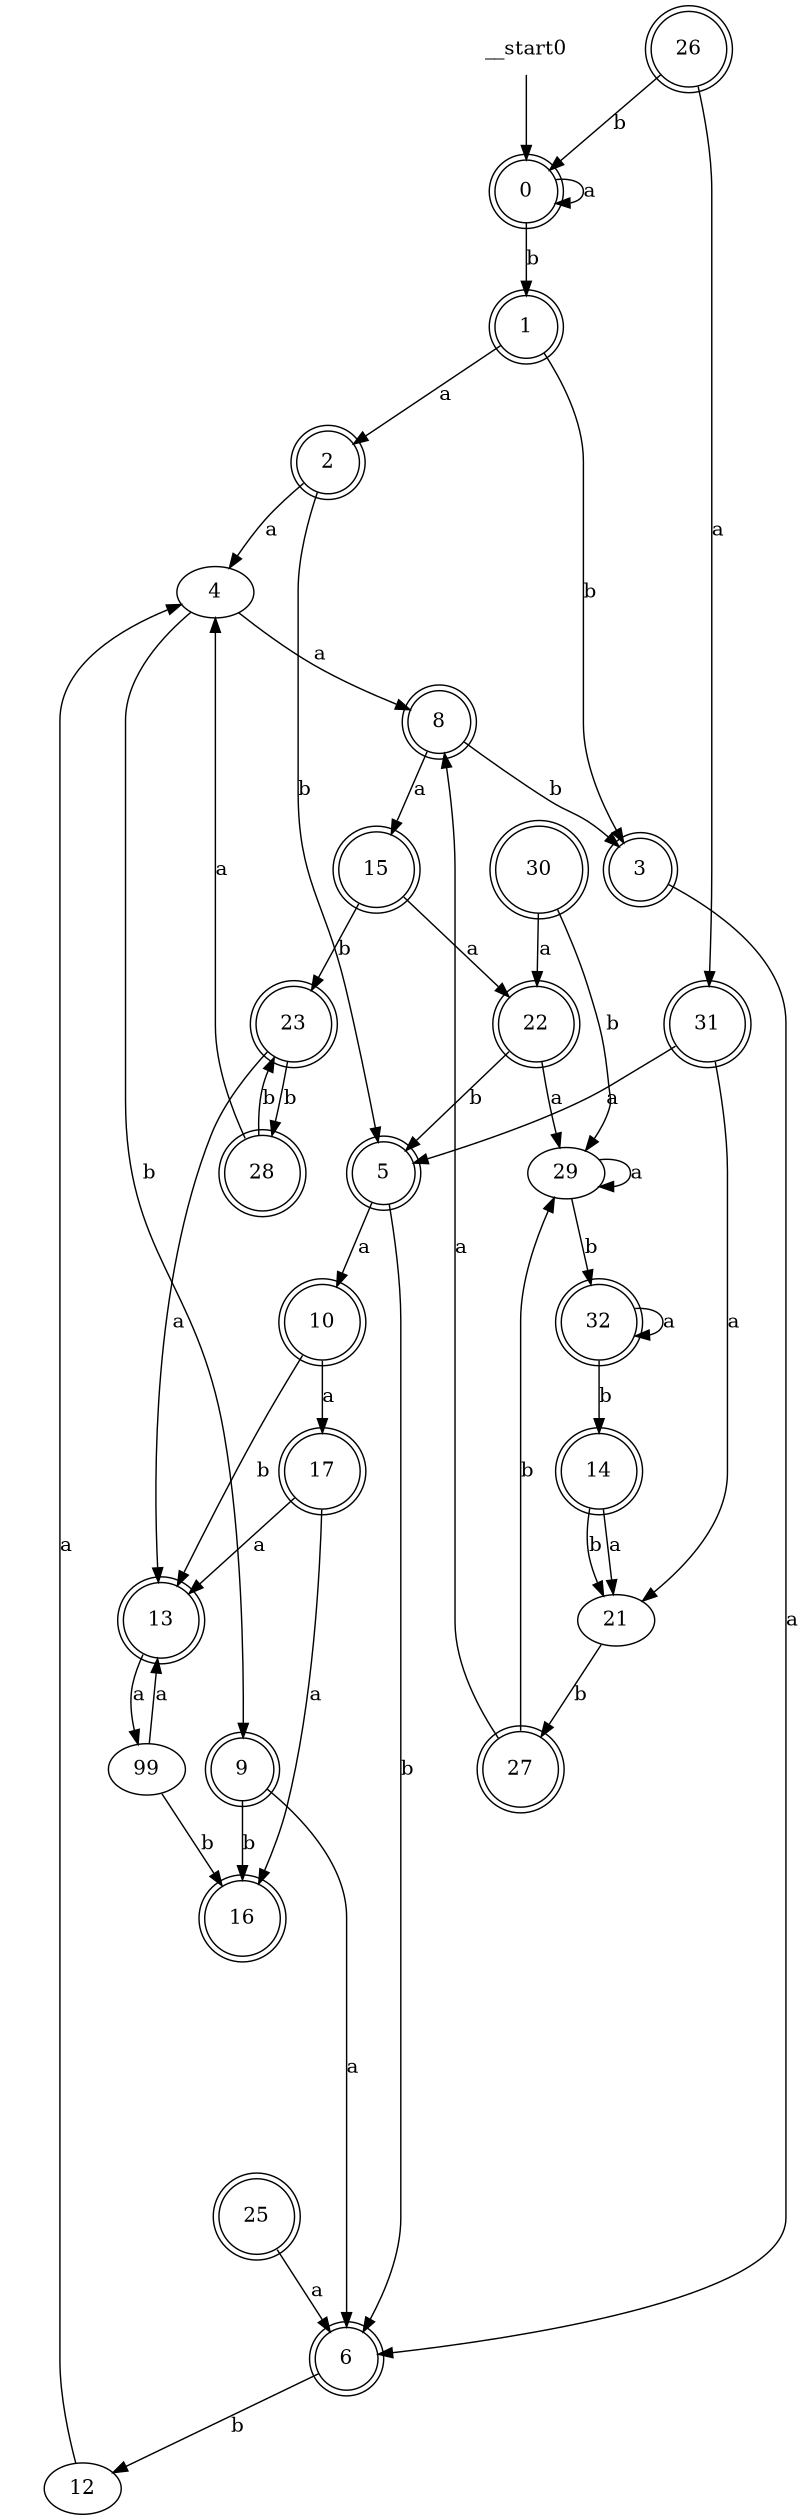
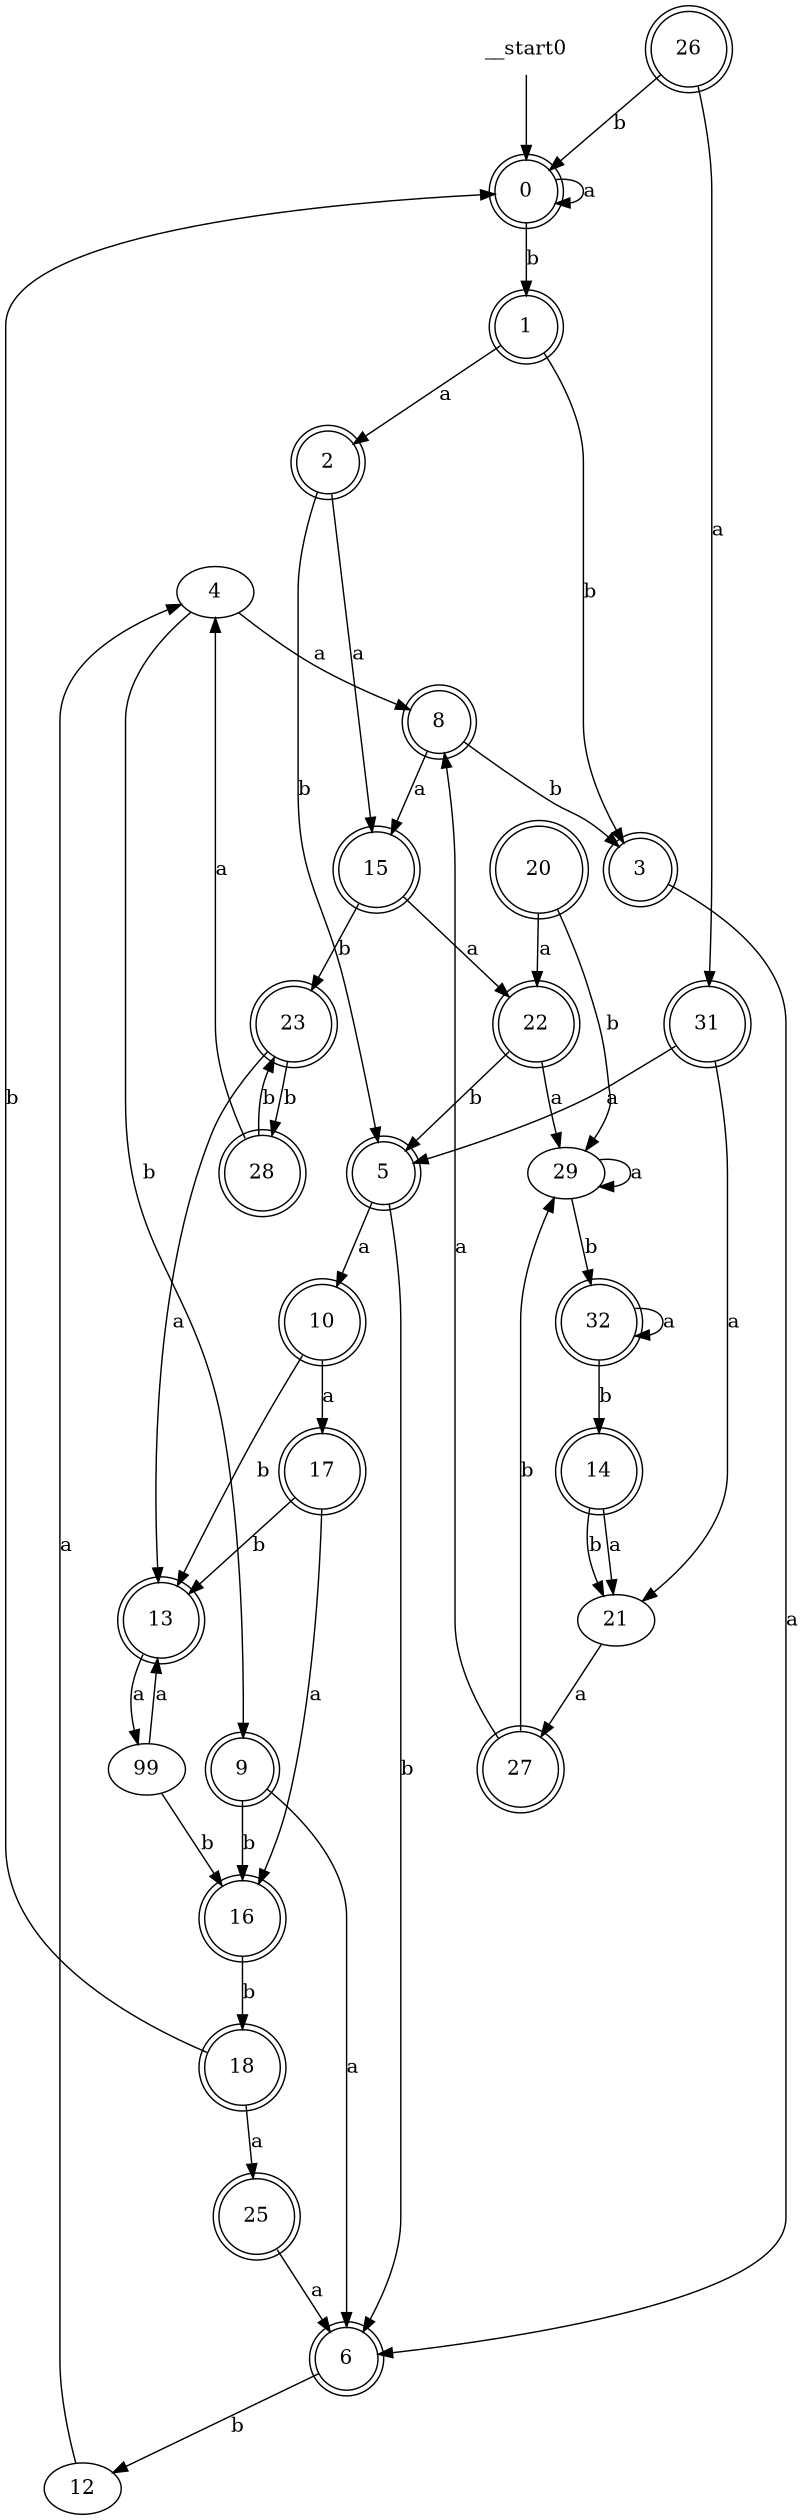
(268, 517) -> (351, 656)
(539, 870) -> (539, 870)
(260, 1546) -> (260, 1546)
(581, 1695) -> (581, 1695)
none -> (242, 2067)
